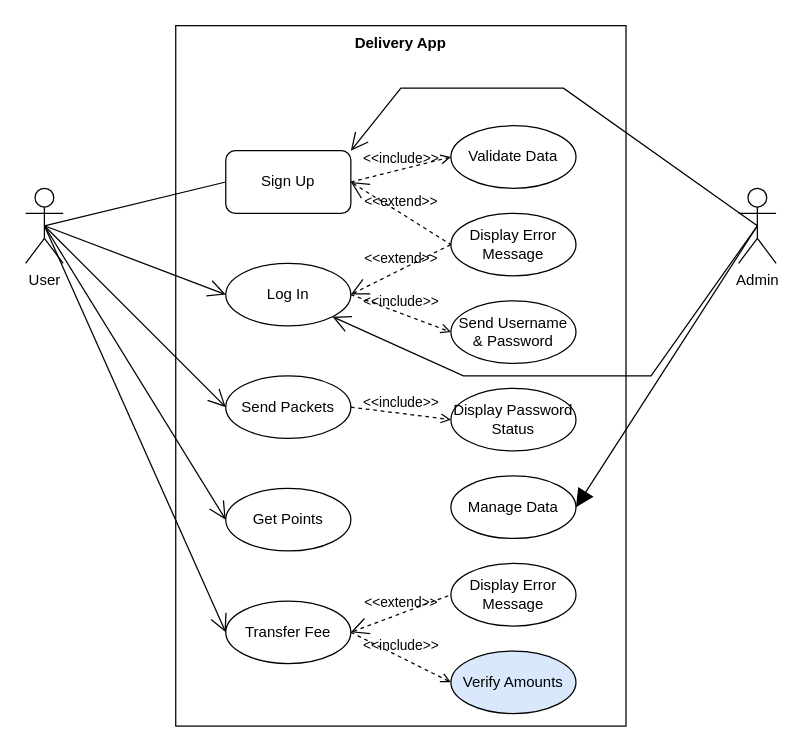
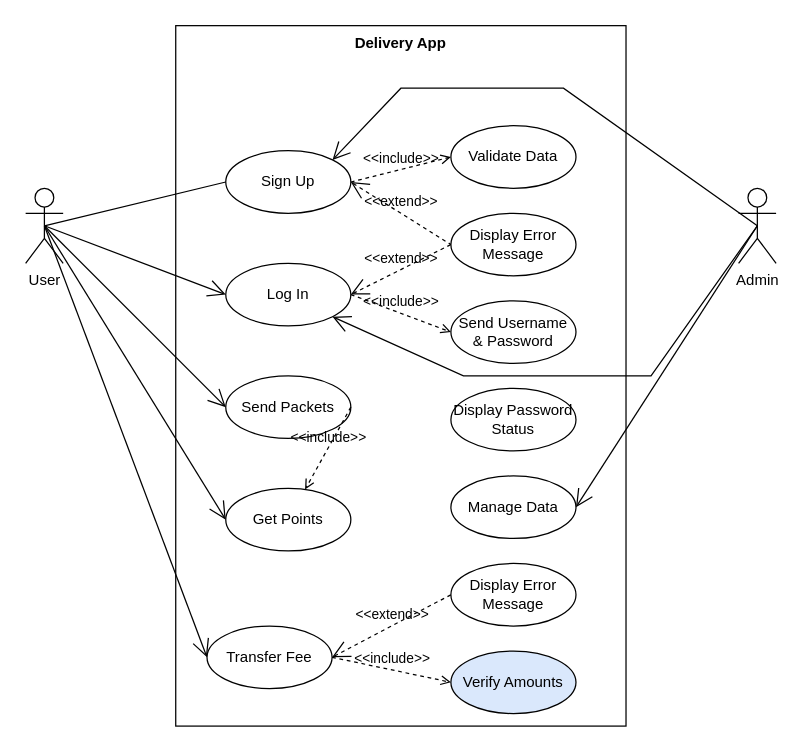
(288, 182) -> (288, 182)
(399, 413) -> (329, 446)
(586, 490) -> (582, 497)
(288, 632) -> (269, 657)
